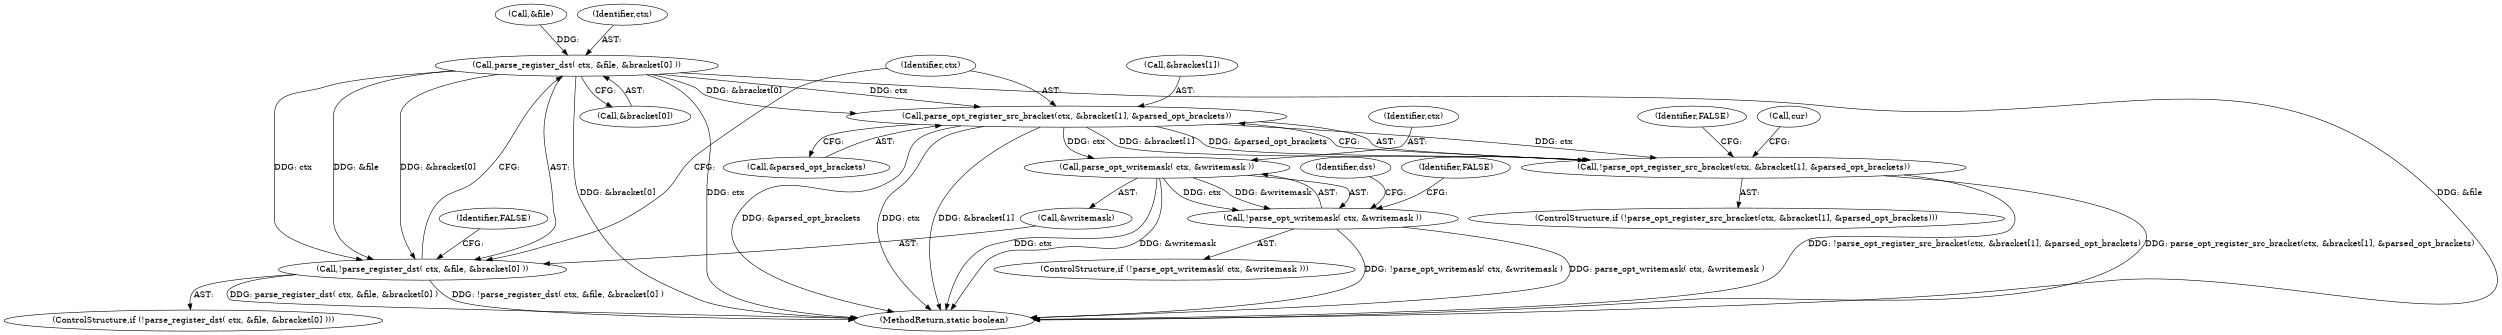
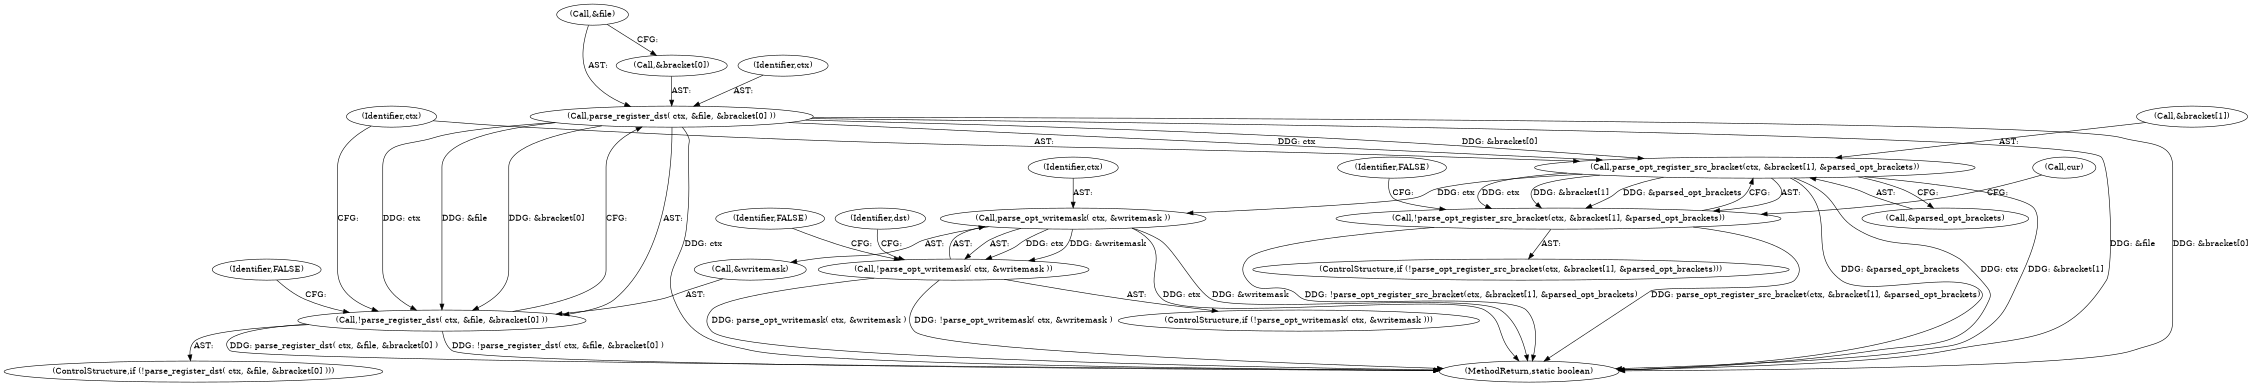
(569, 40) -> (600, 66)
(592, 92) -> (629, 38)
